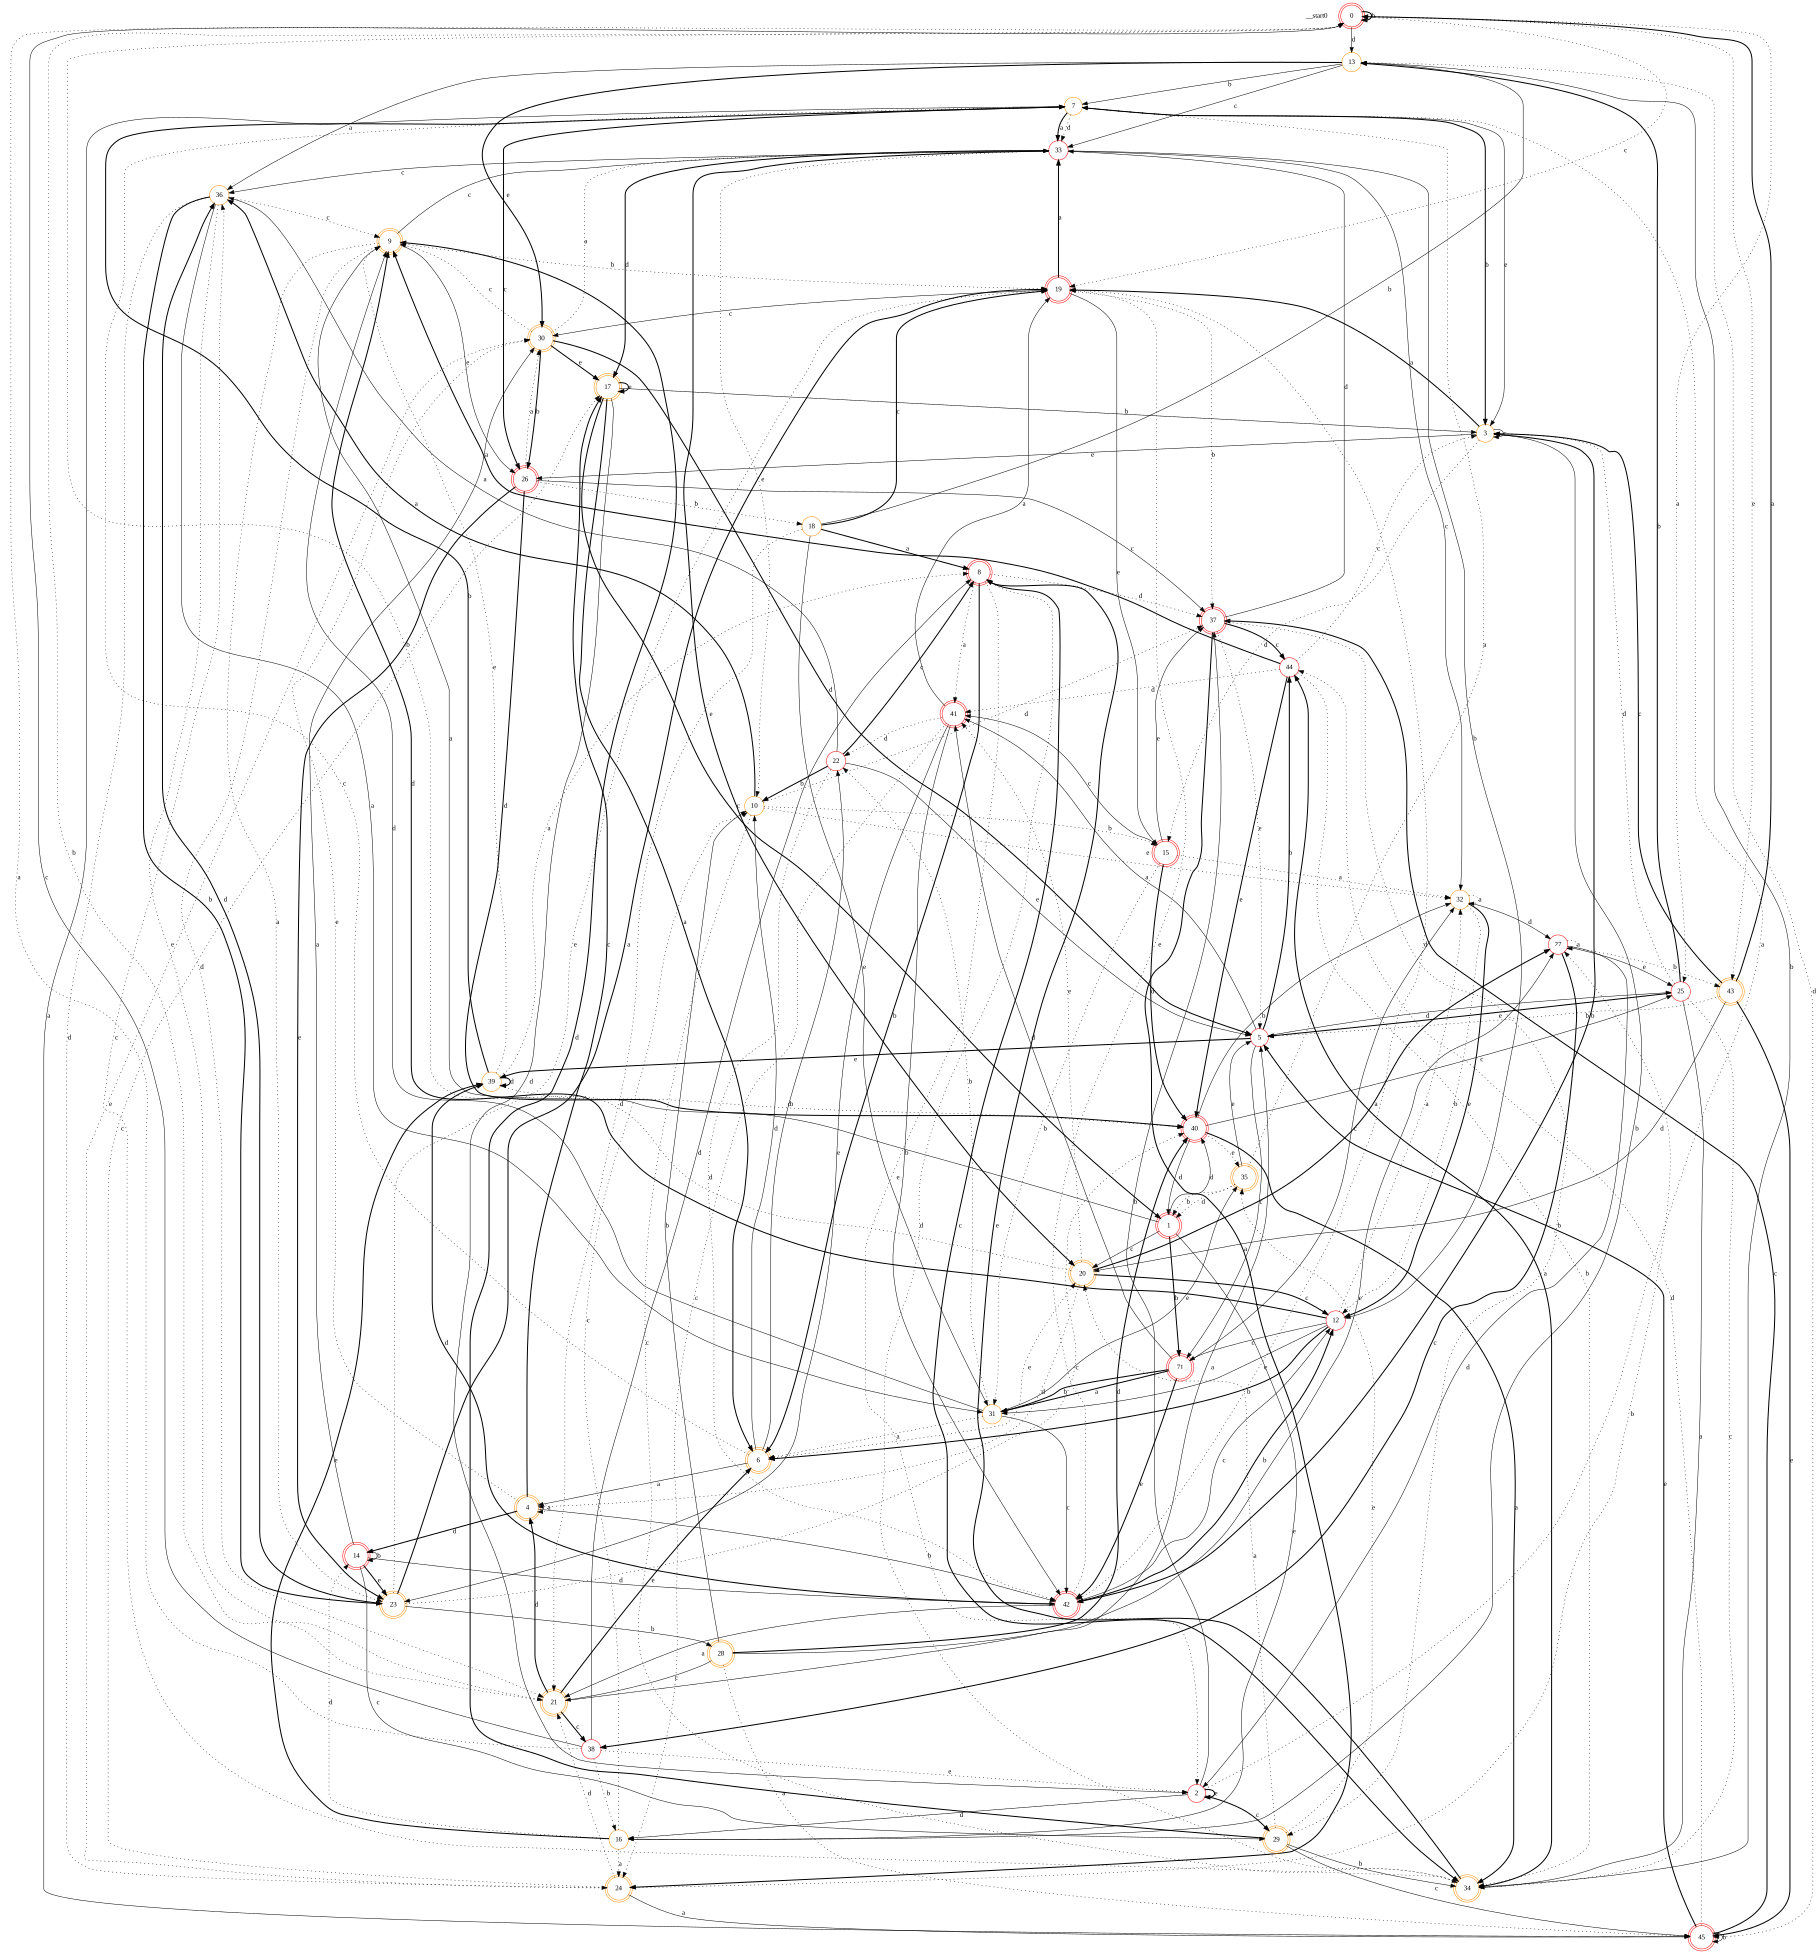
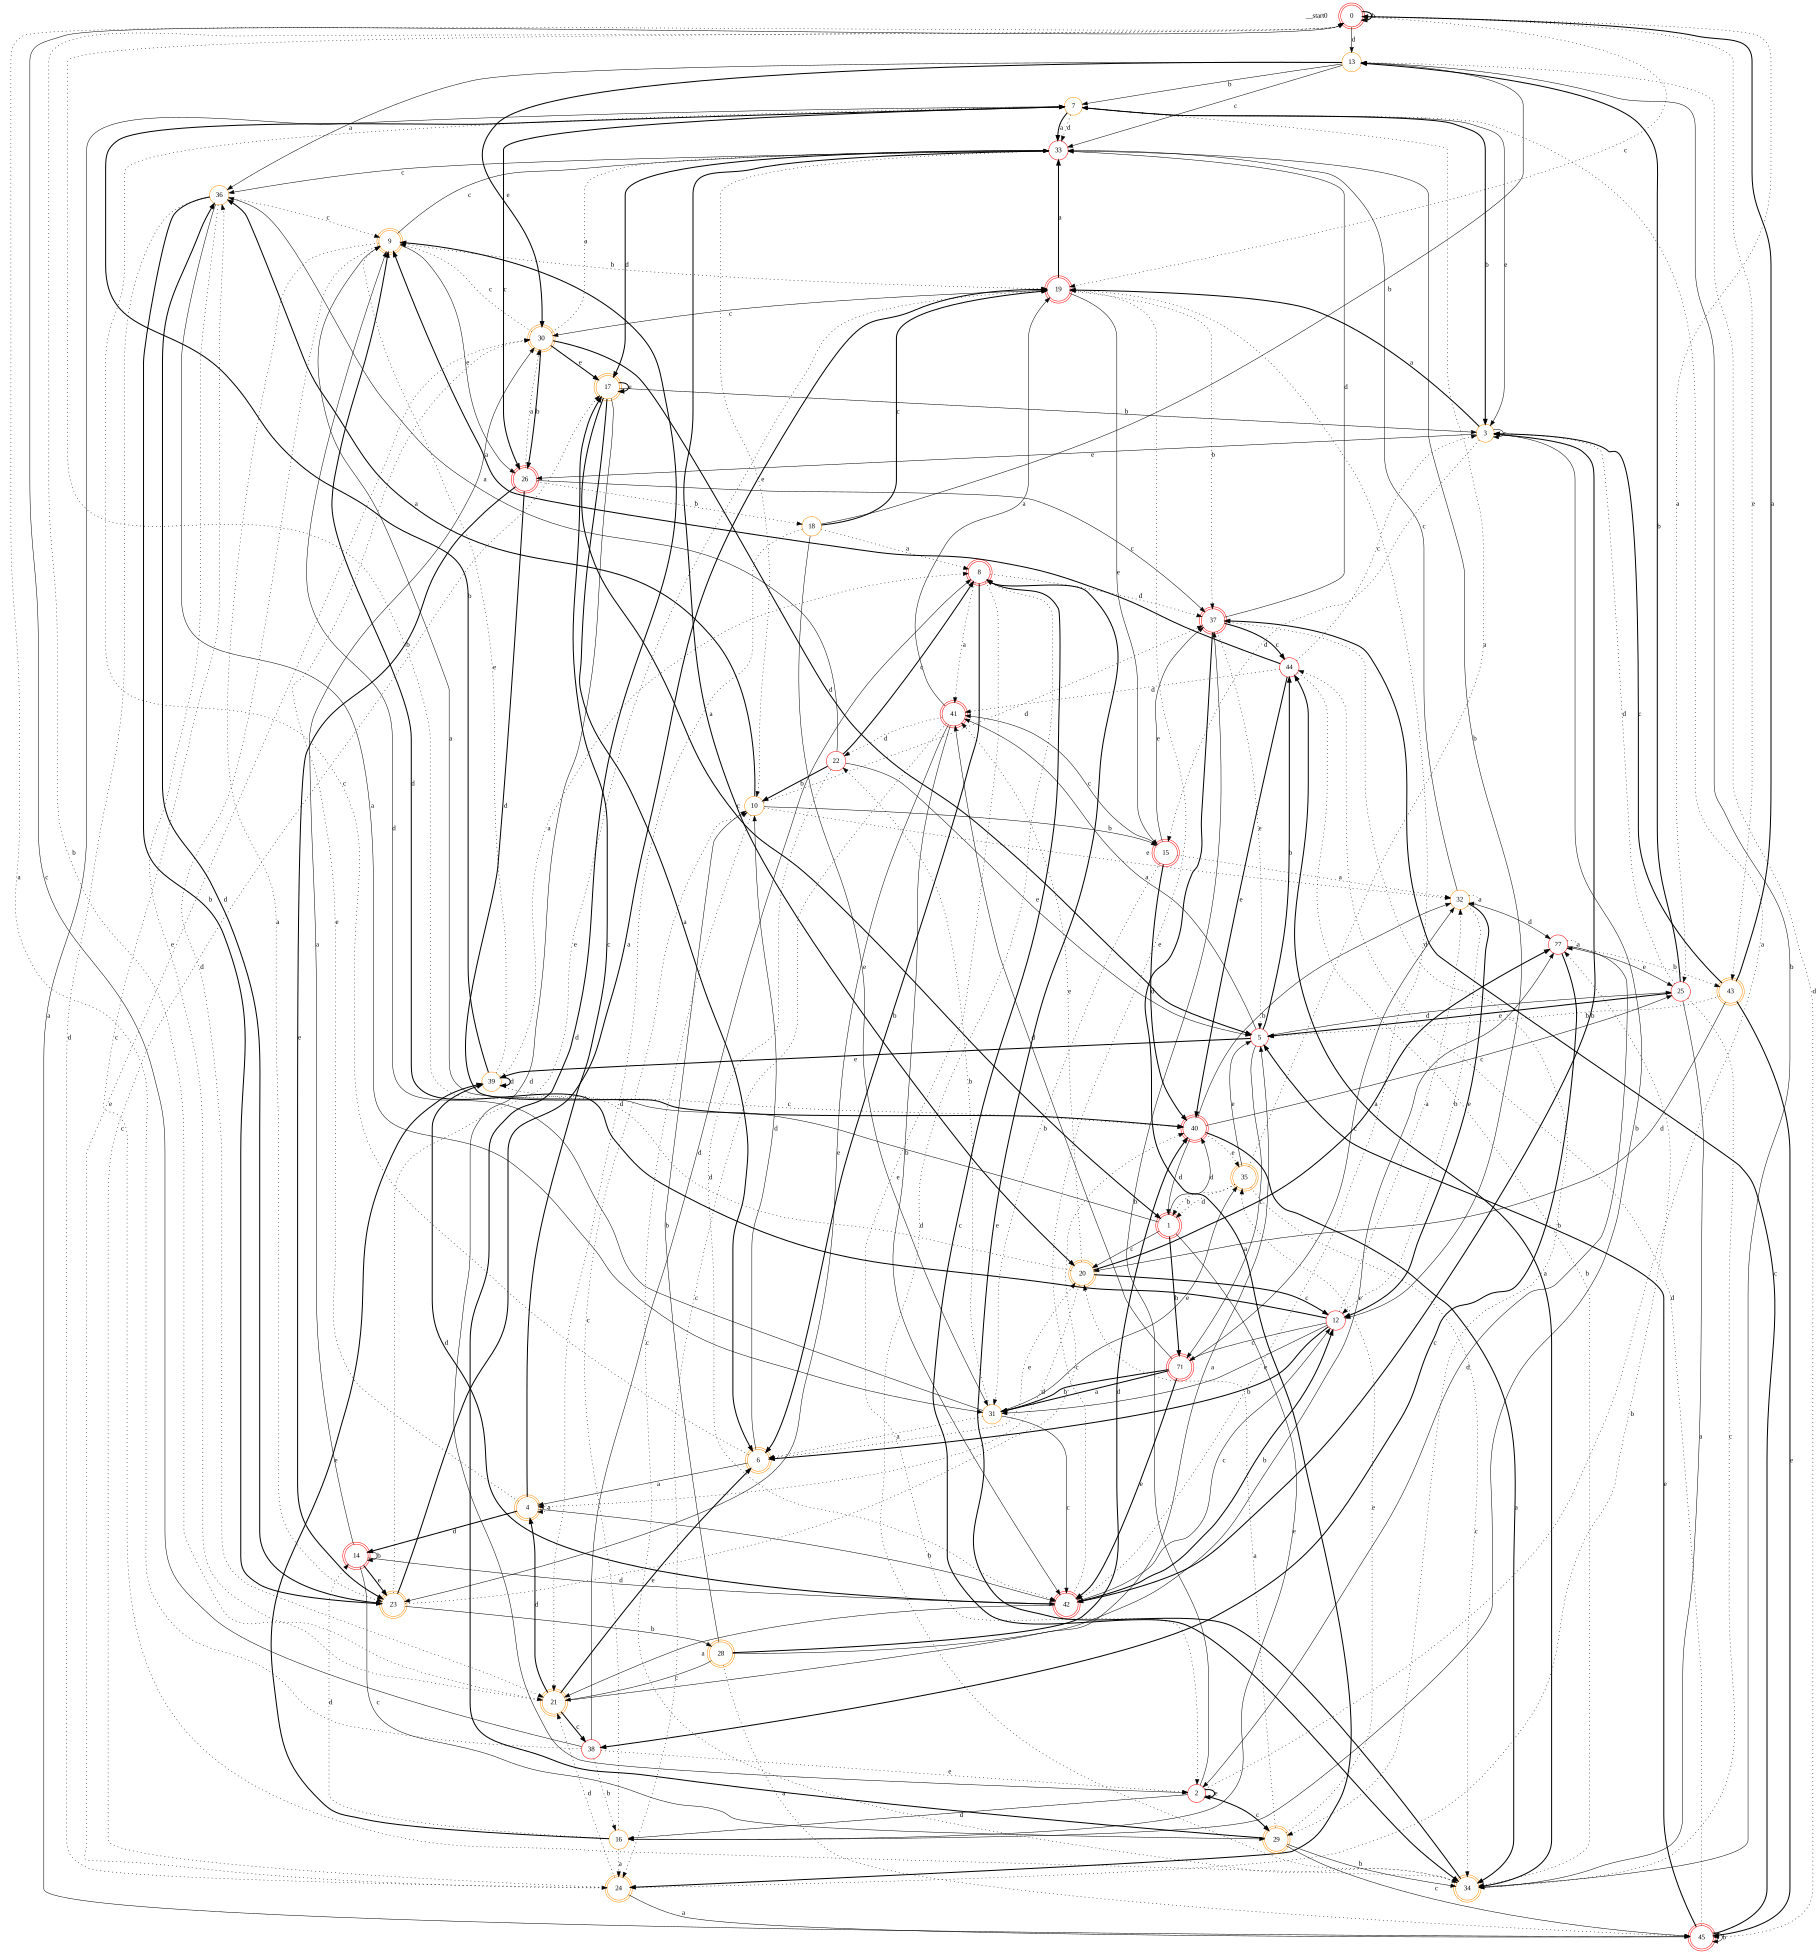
(1412, 383) -> (1385, 400)
(892, 549) -> (892, 549)
(711, 714) -> (711, 714)
(959, 816) -> (959, 816)
(784, 1127) -> none
none -> (1477, 1473)
